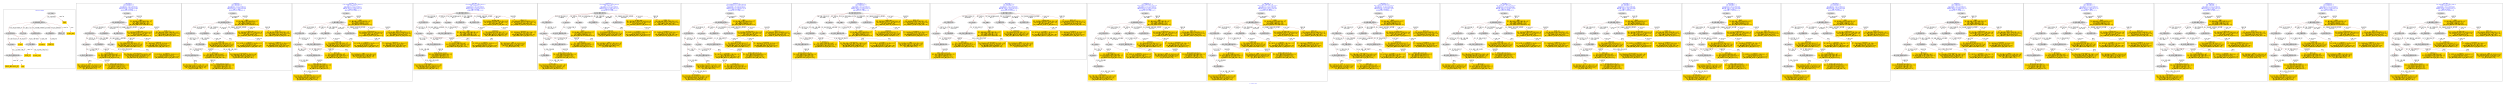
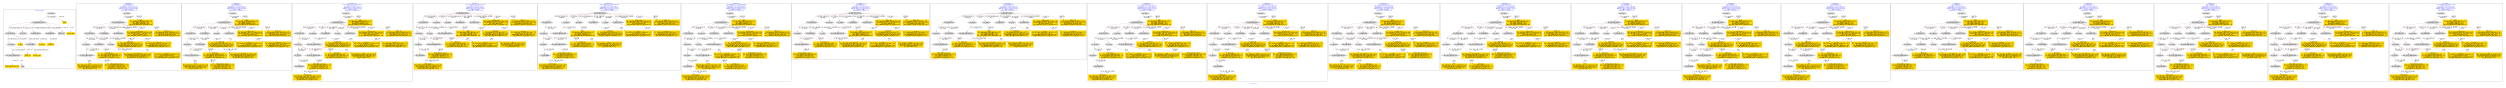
(23, 66) -> (23, 66)
